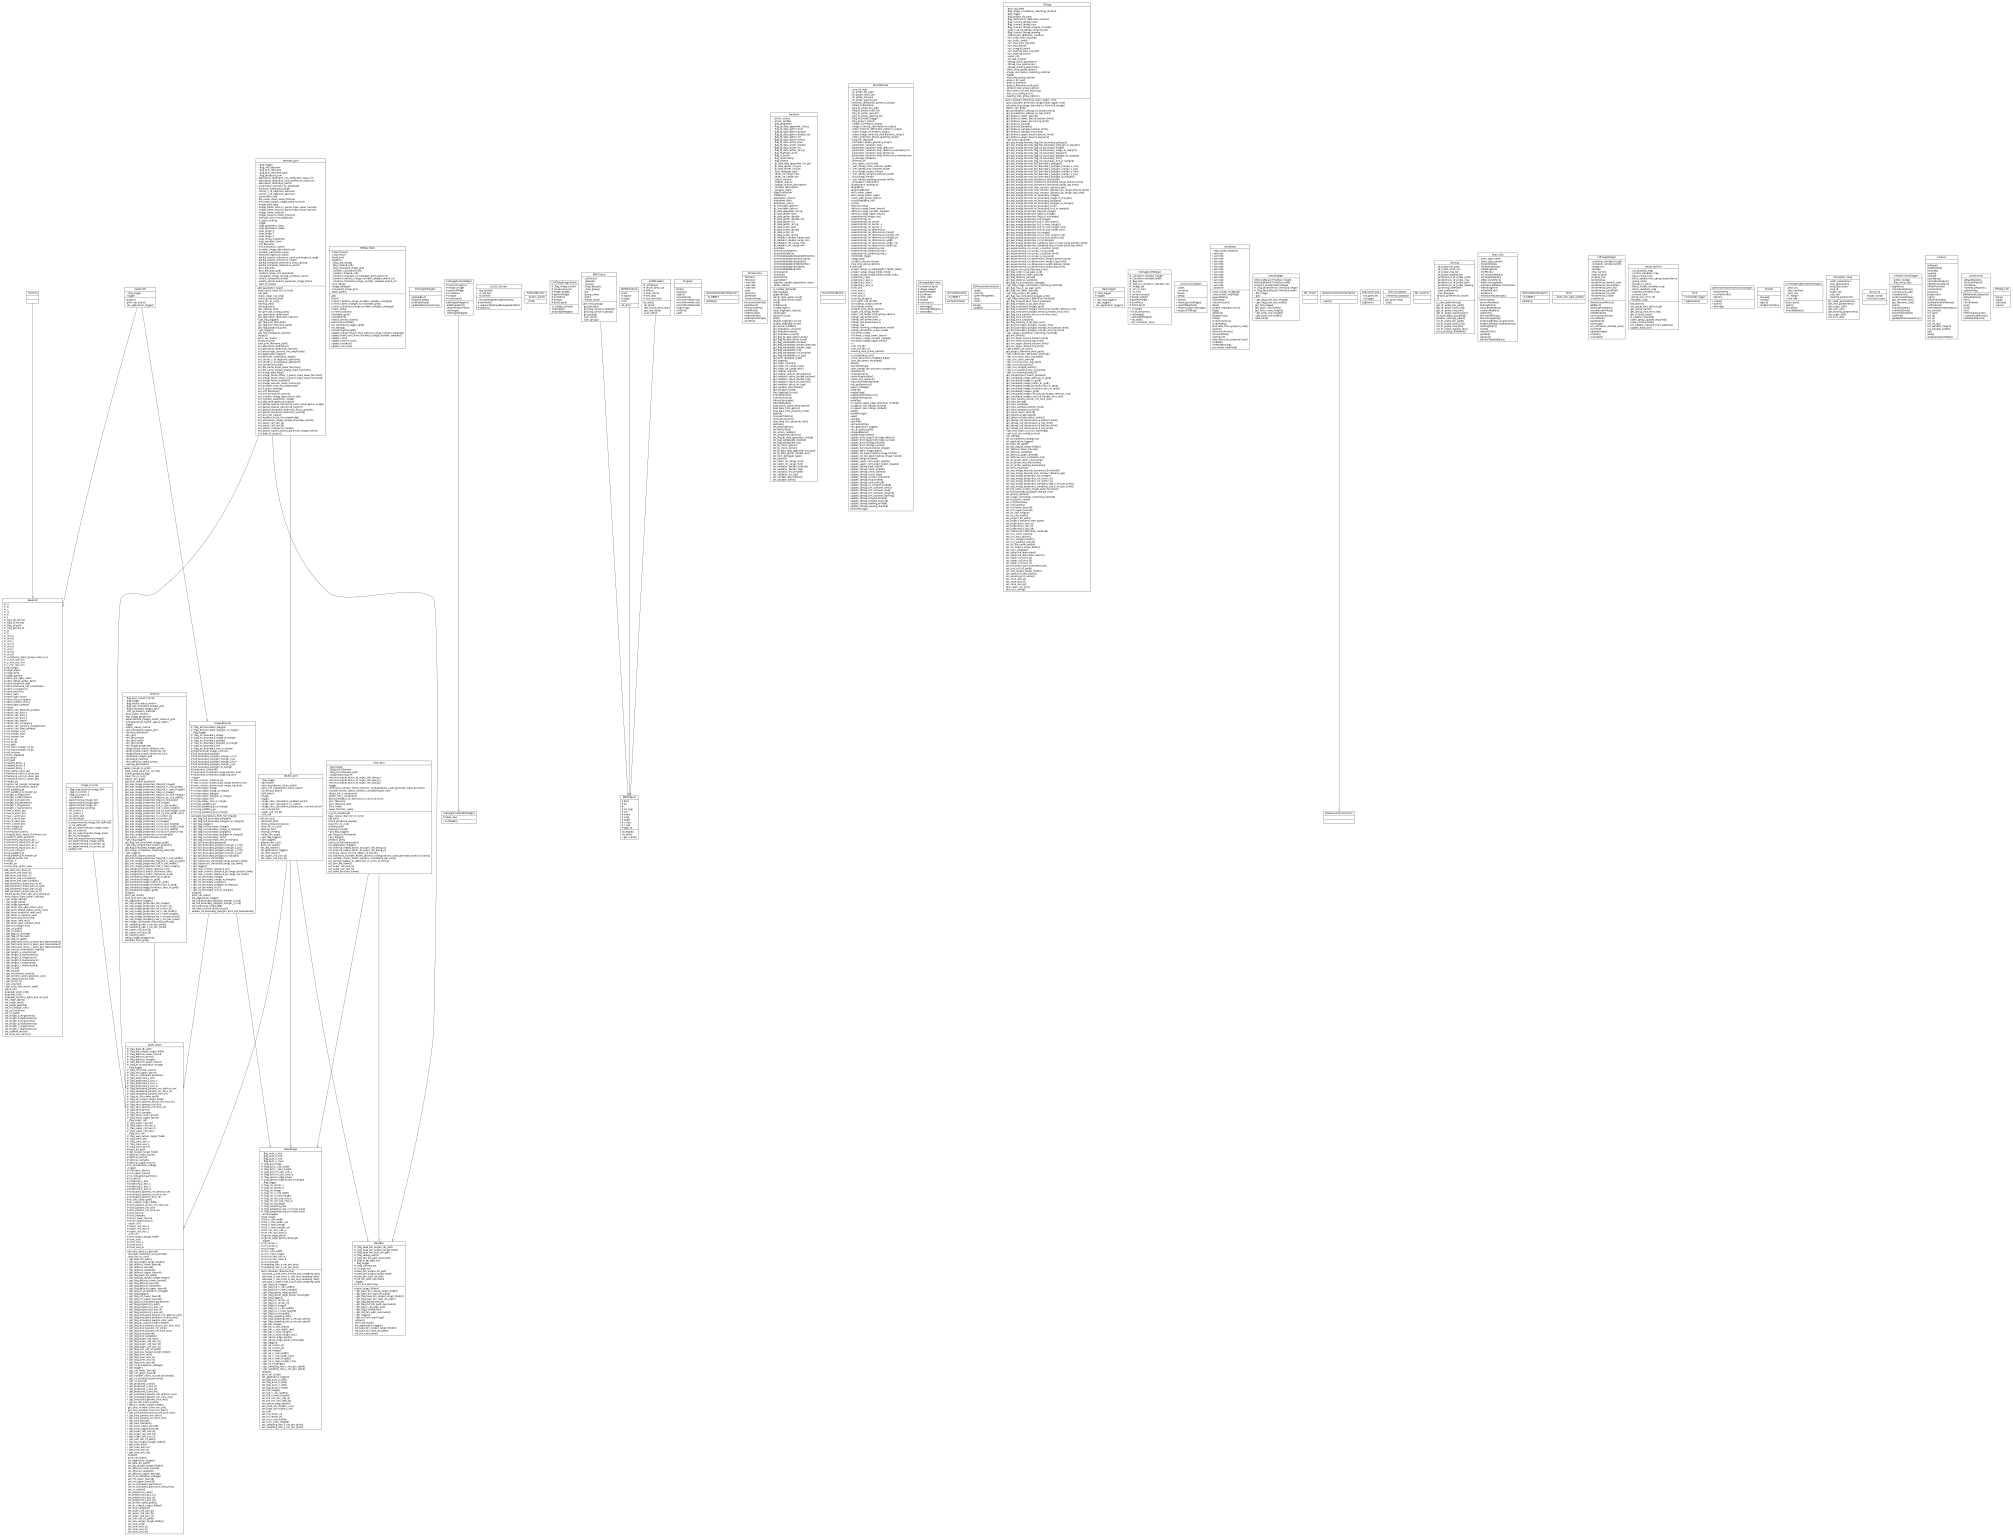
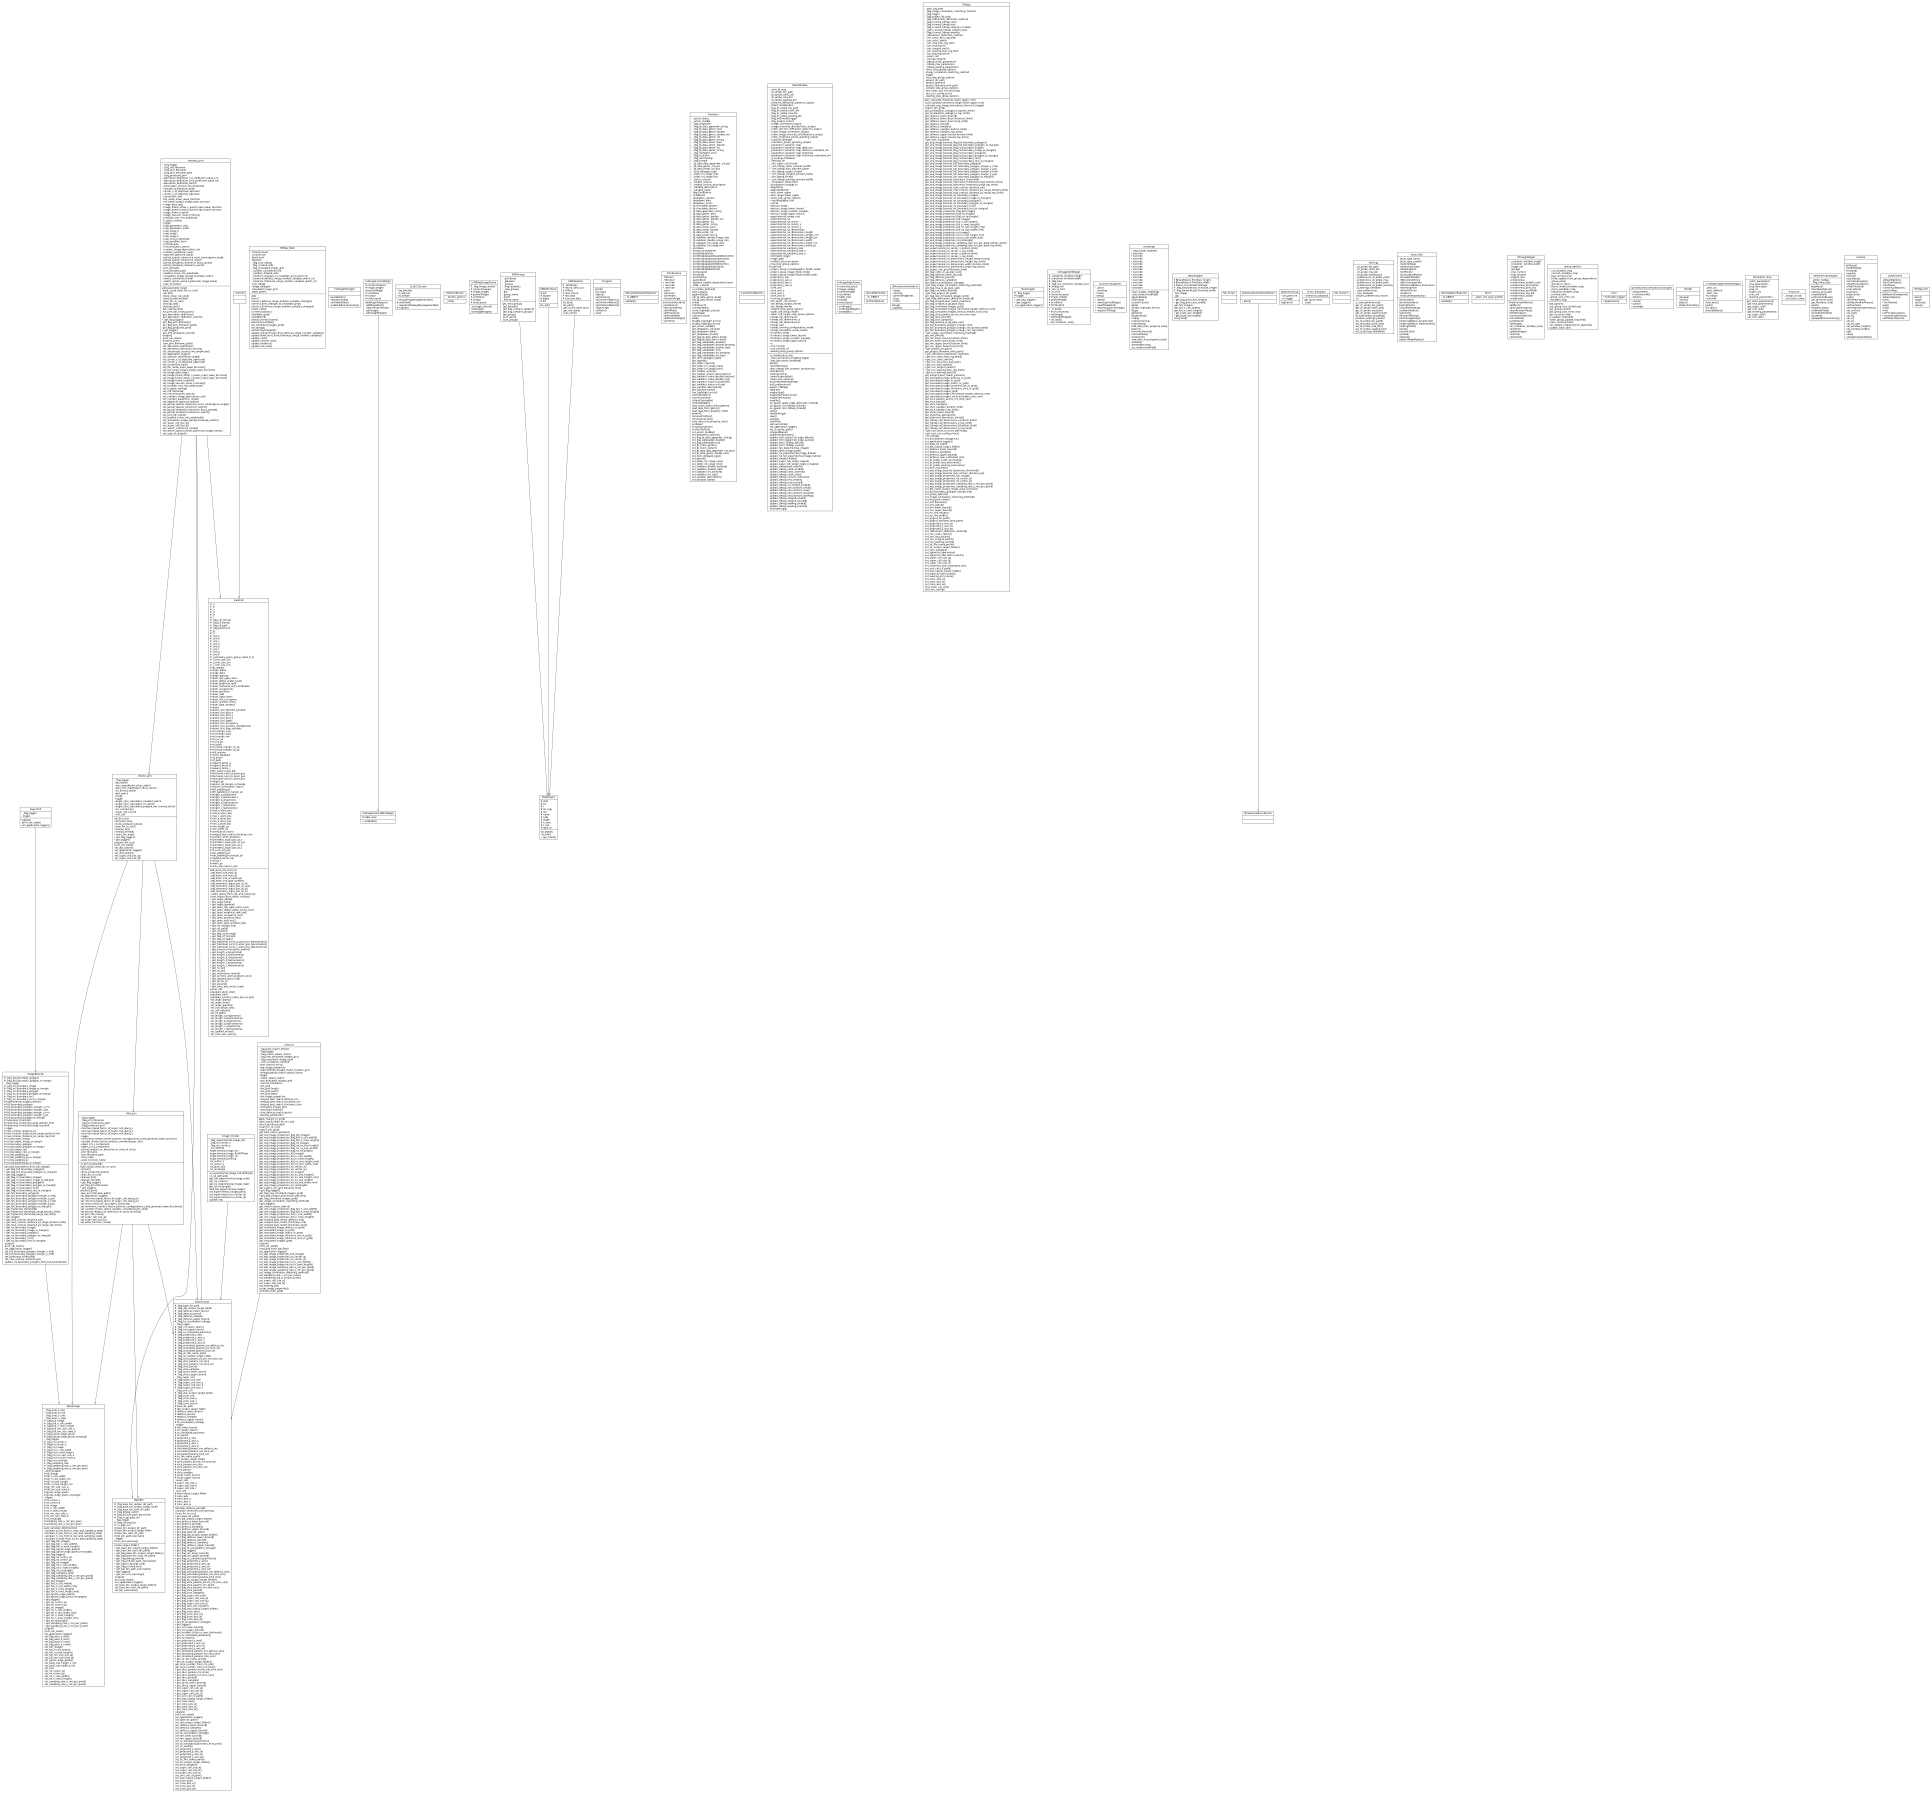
(97, 455) -> (214, 516)
(83, 803) -> (228, 1153)
(196, 1000) -> (162, 1278)
(327, 1051) -> (138, 985)
(368, 1325) -> (129, 1582)
